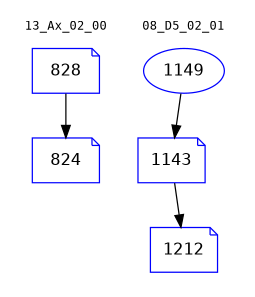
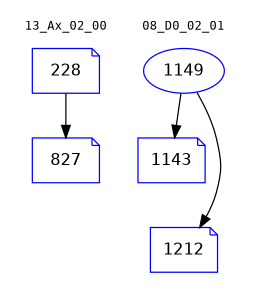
(184, 27) -> (184, 27)
(66, 71) -> (66, 71)
(66, 160) -> (66, 160)
(177, 199) -> (220, 154)
